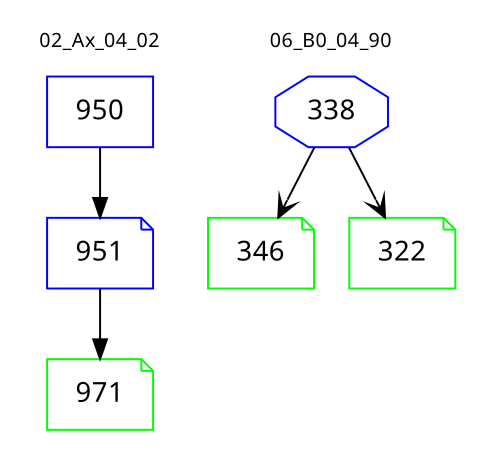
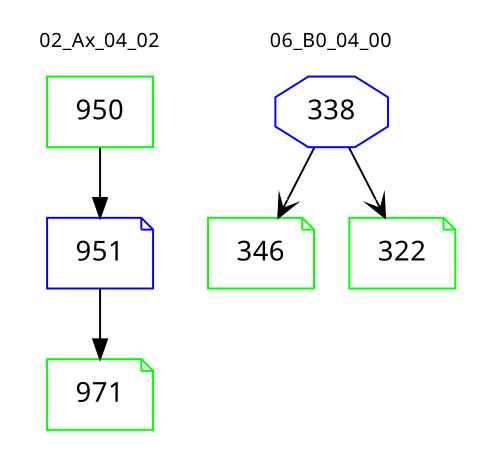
(332, 42) -> (332, 42)
(100, 112) -> (100, 112)
